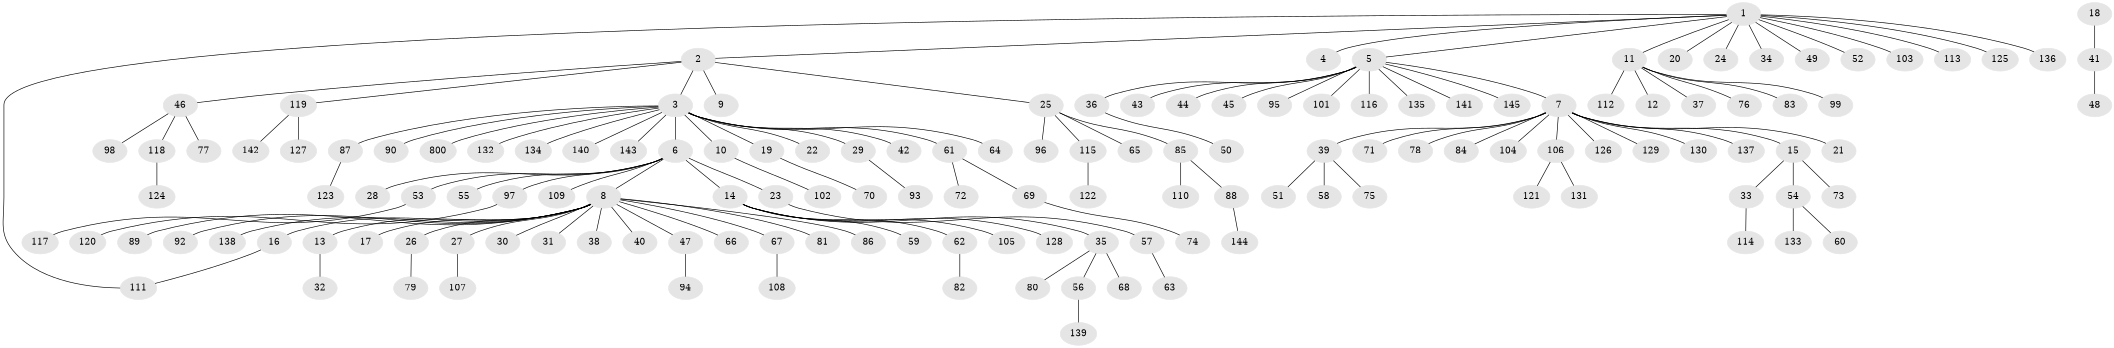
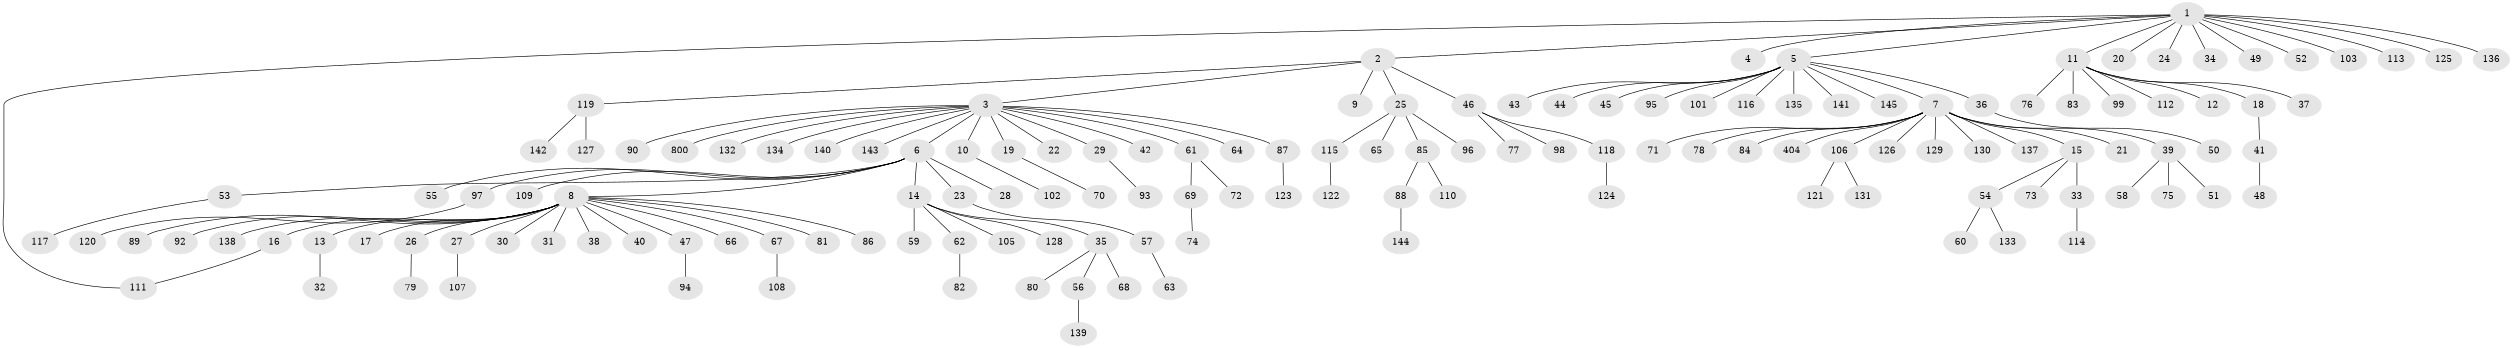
none -> (2206, 87)
(1508, 151) -> (1792, 151)
